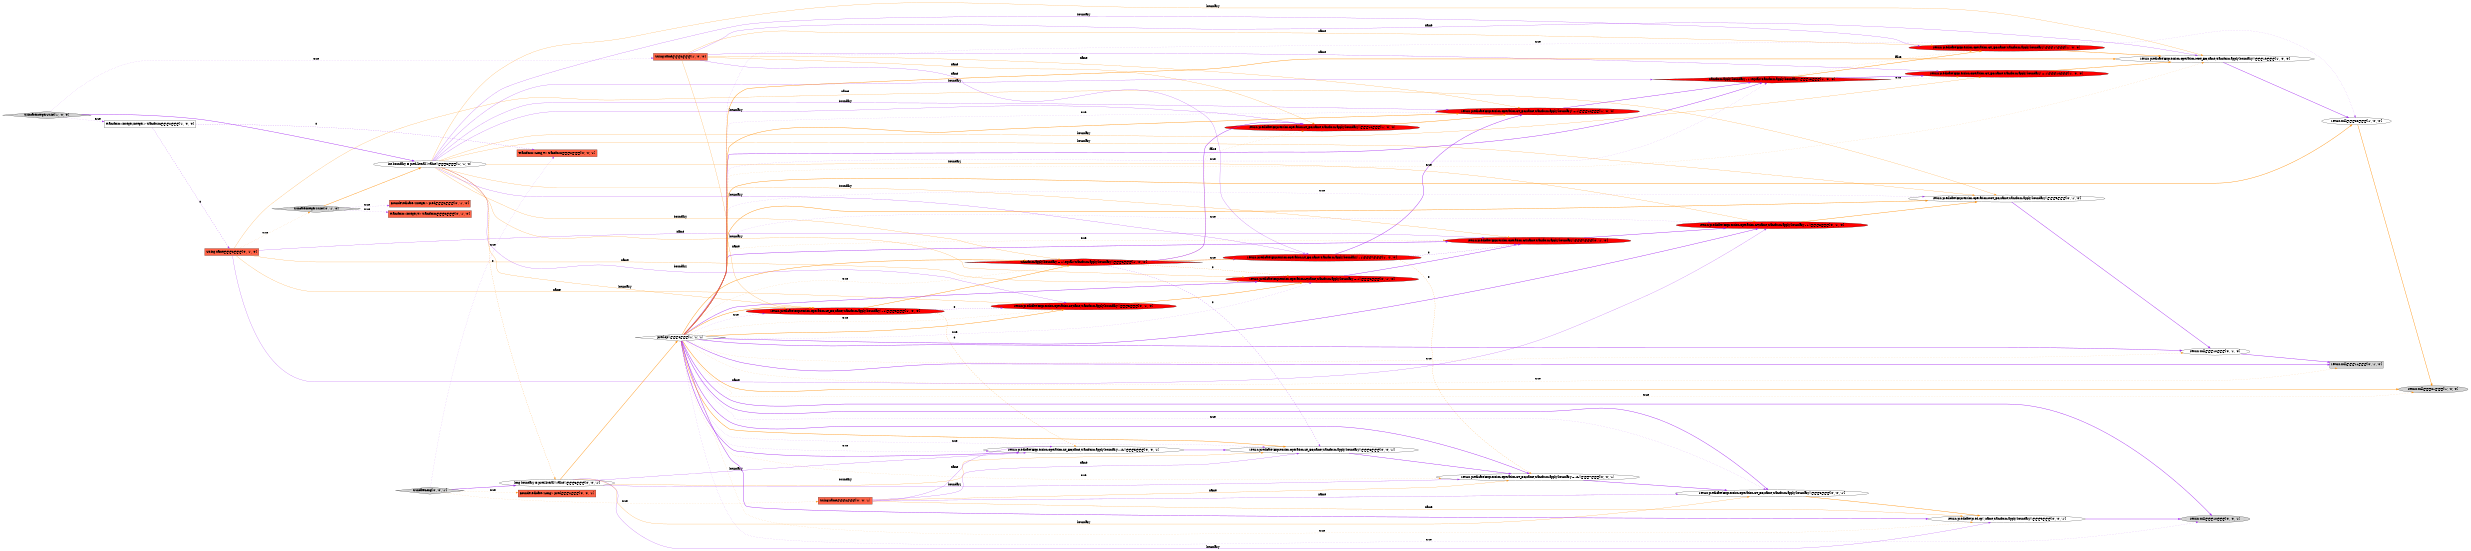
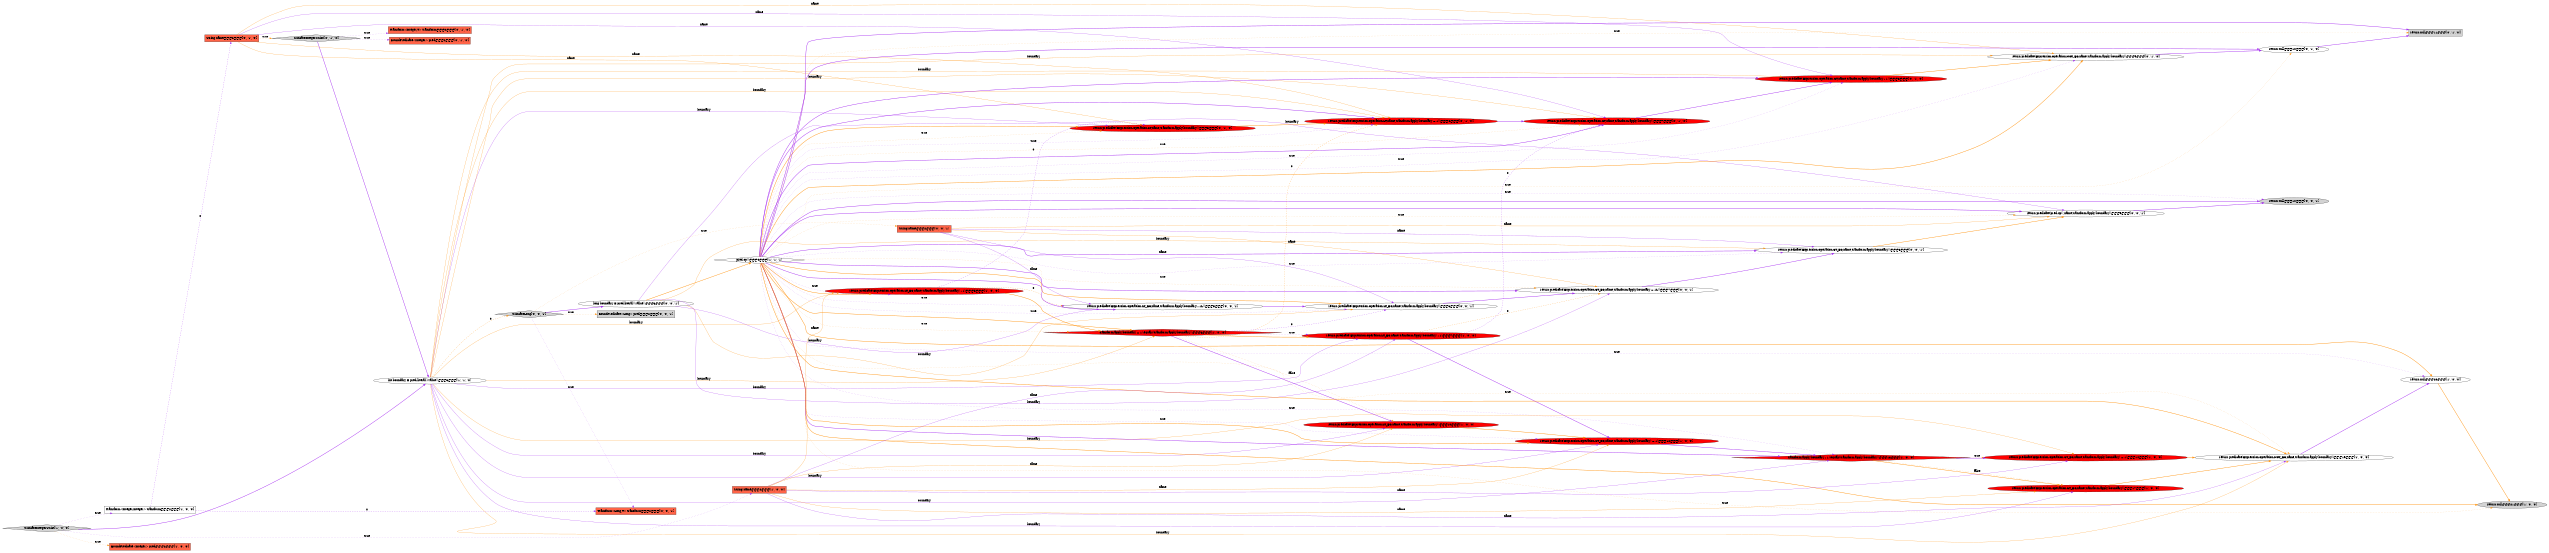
(371, 187) -> (373, 208)
(501, 314) -> (464, 340)
(557, 494) -> (636, 314)
none -> (150, 547)
